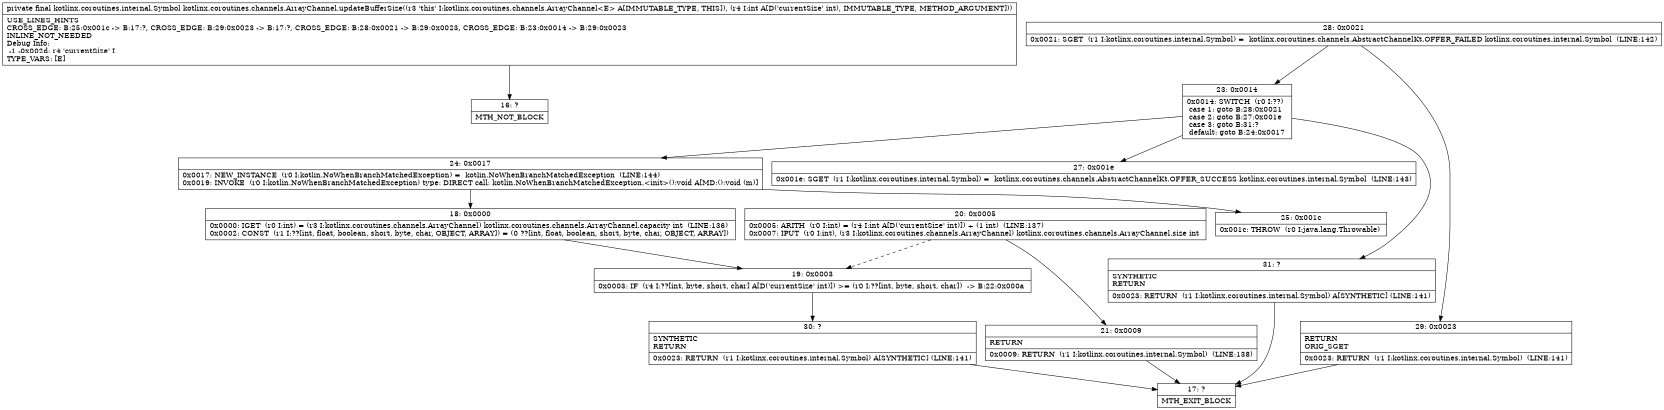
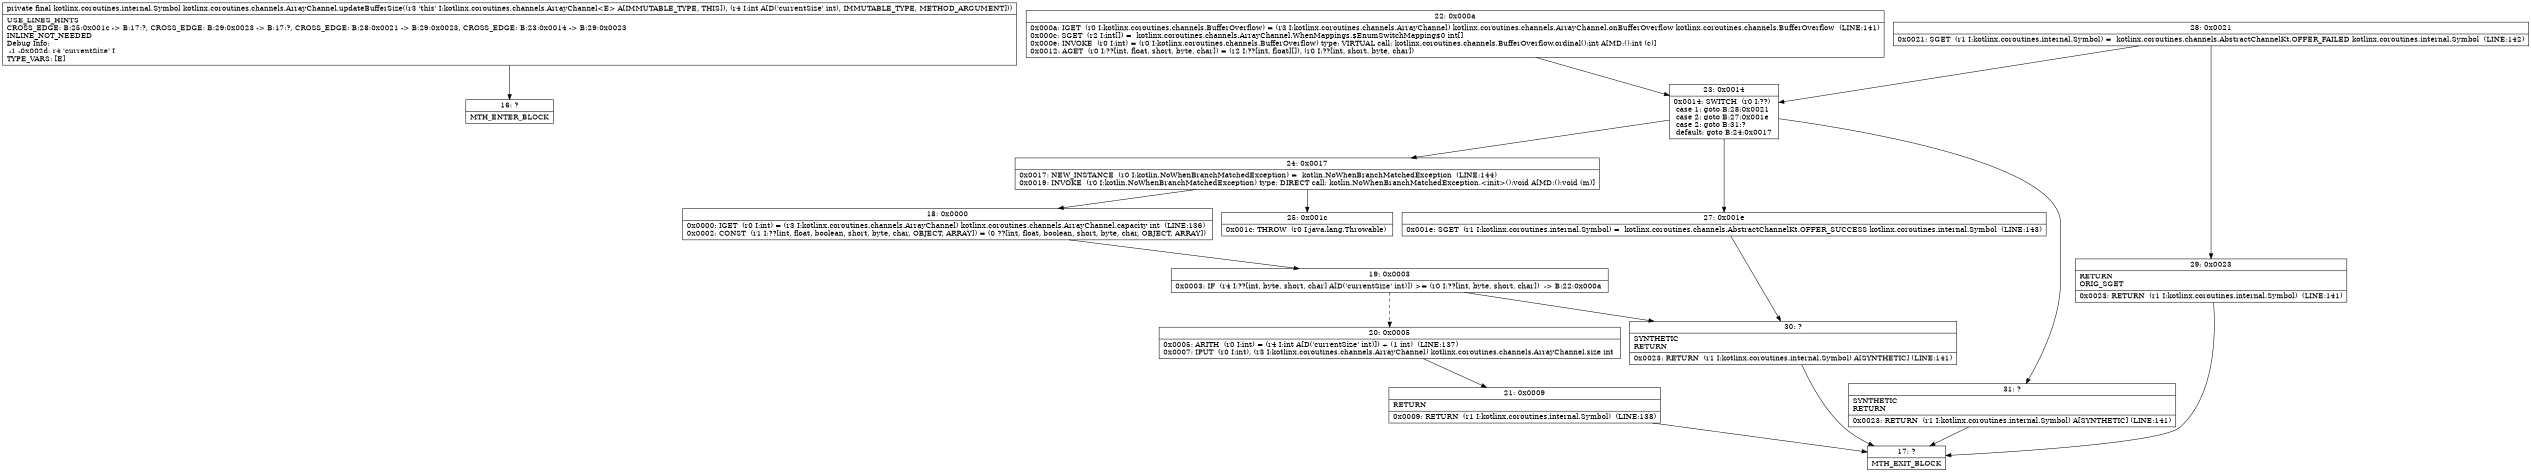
none -> (1455, 34)
(510, 117) -> (510, 117)
(1223, 125) -> (1710, 125)
(891, 253) -> (1390, 307)
none -> (1754, 276)
